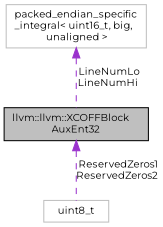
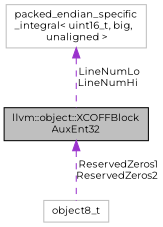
(76, 124) -> (76, 124)
(76, 211) -> (76, 211)
